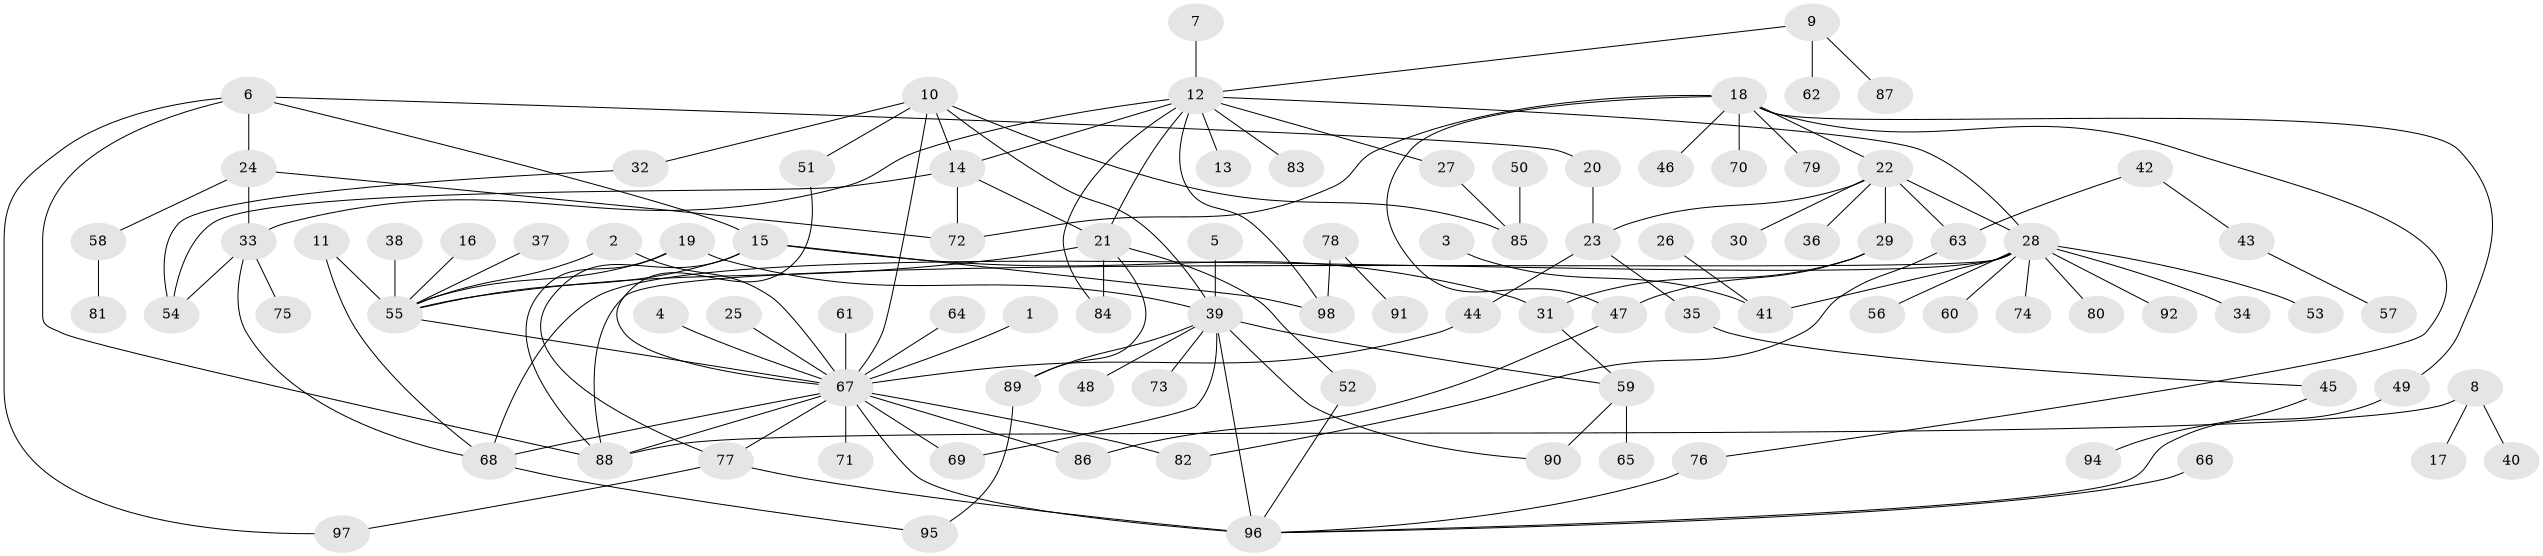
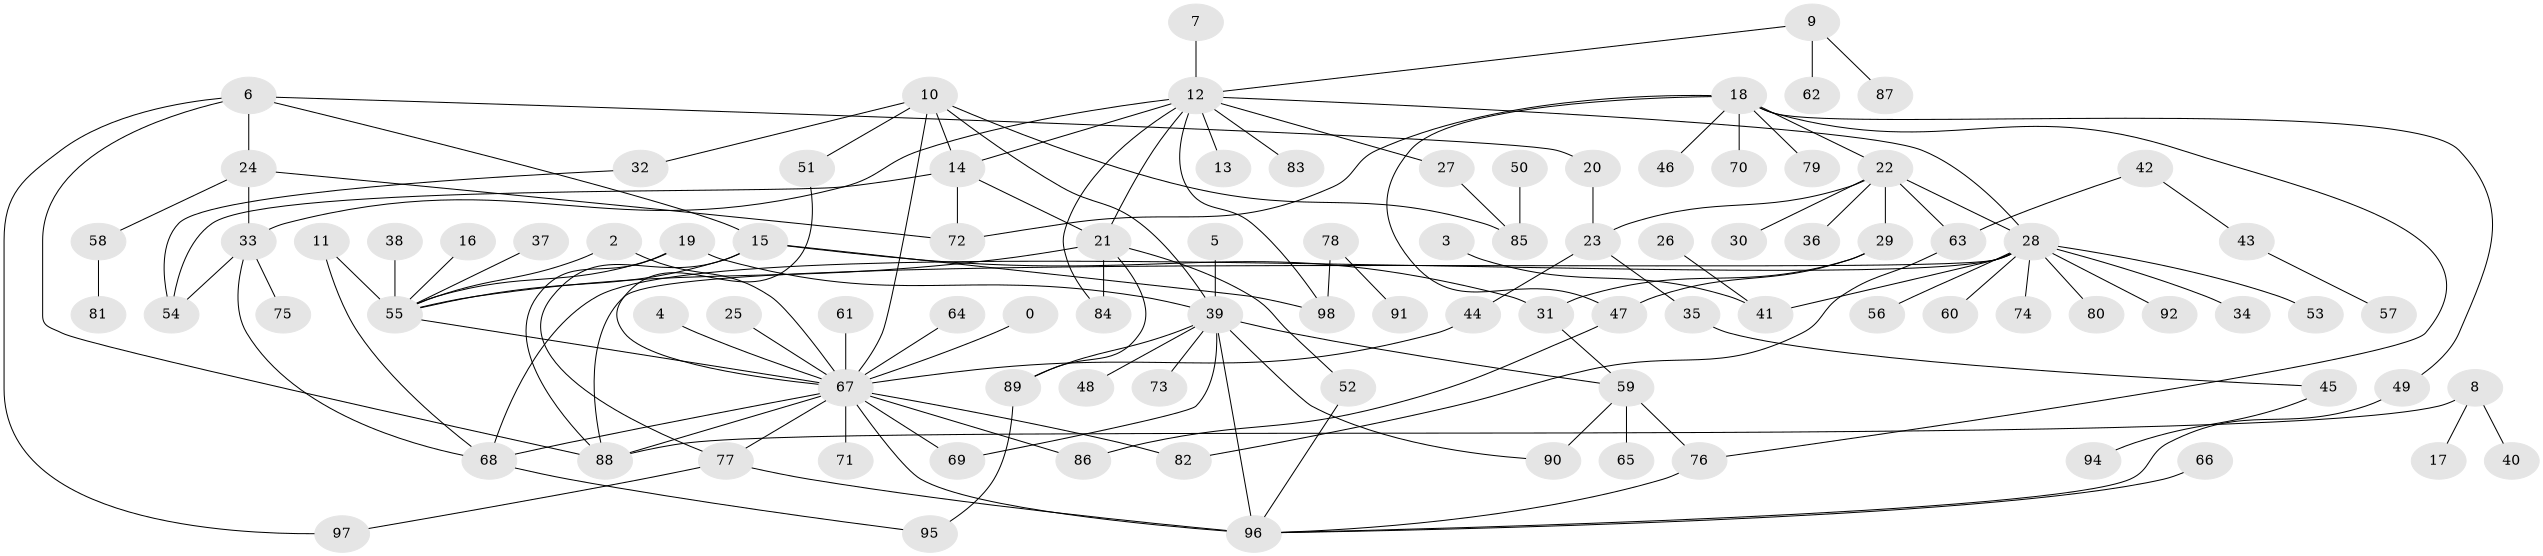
(1031, 315) -> (1031, 315)
none -> (1663, 424)
